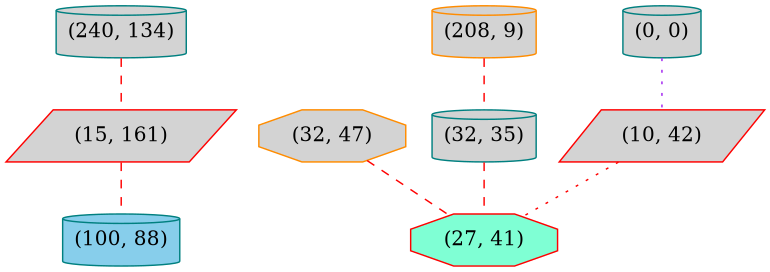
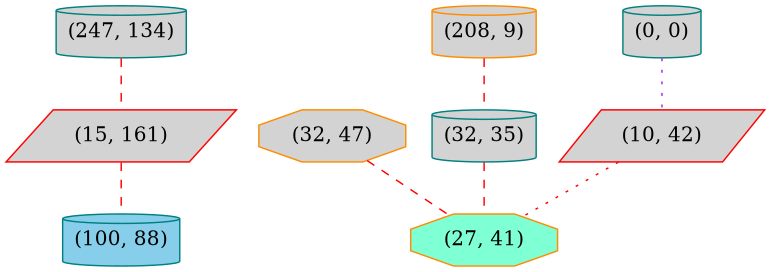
(121, 32) -> (121, 32)
(484, 240) -> (484, 240)
